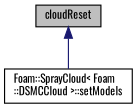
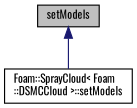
(68, 16) -> (68, 16)
